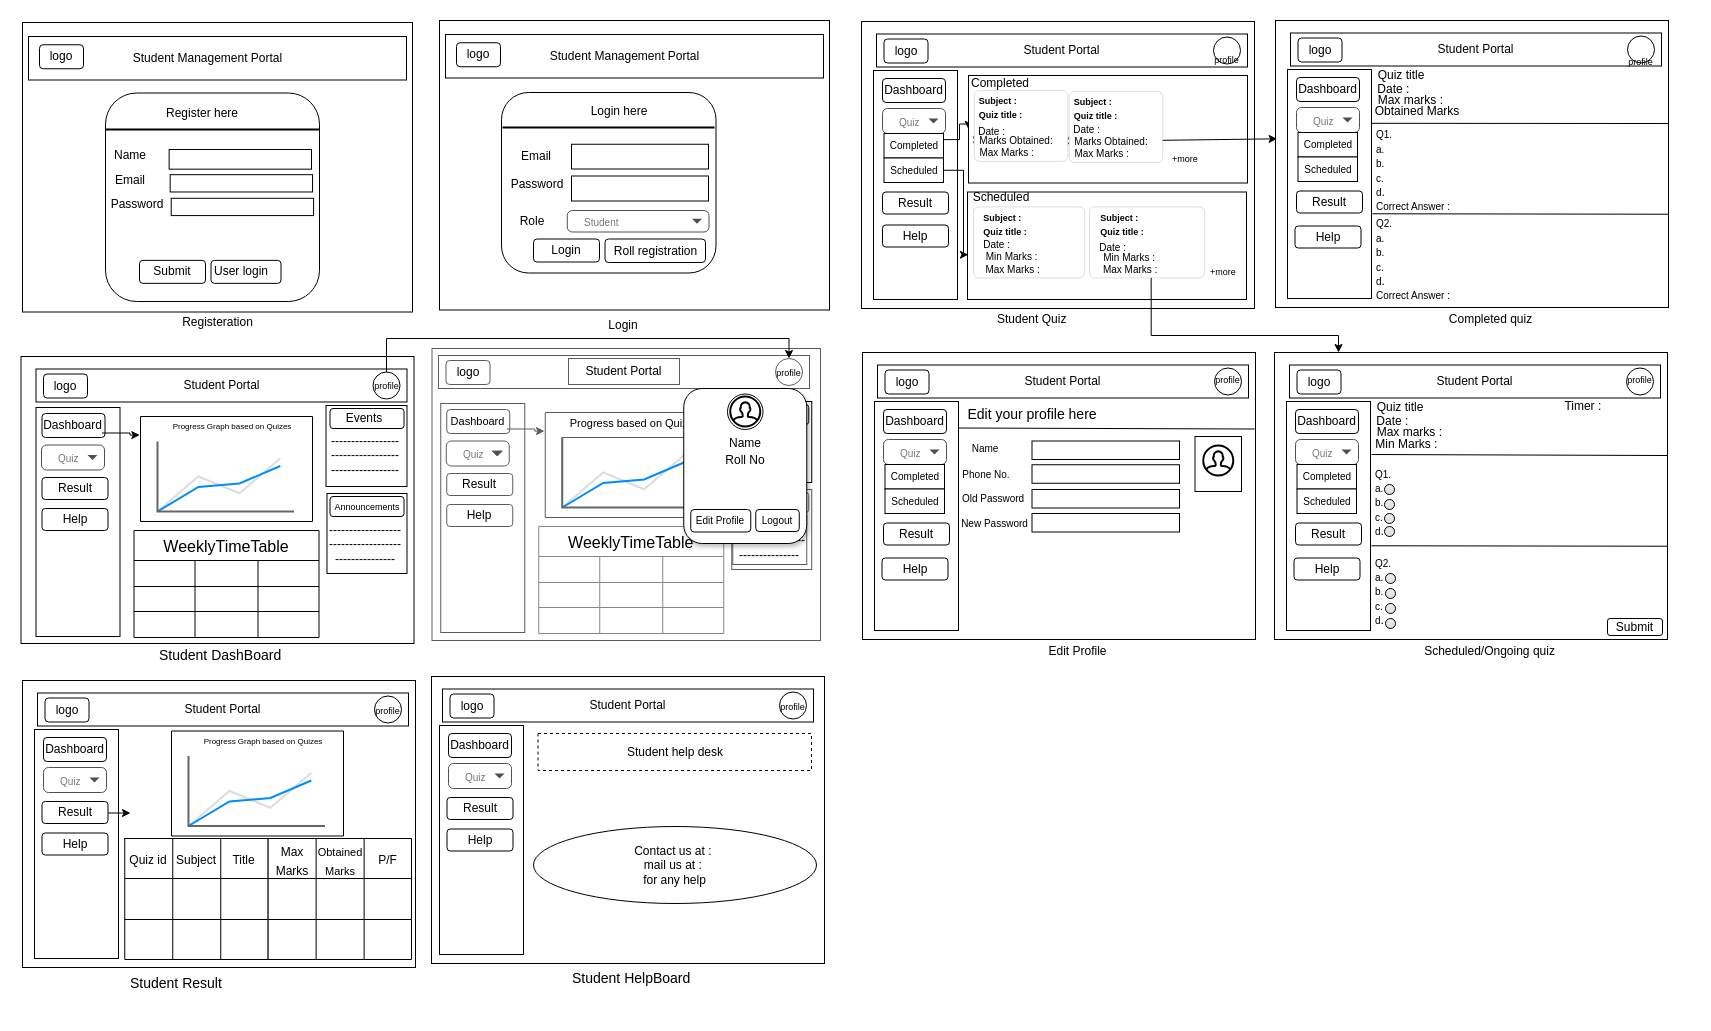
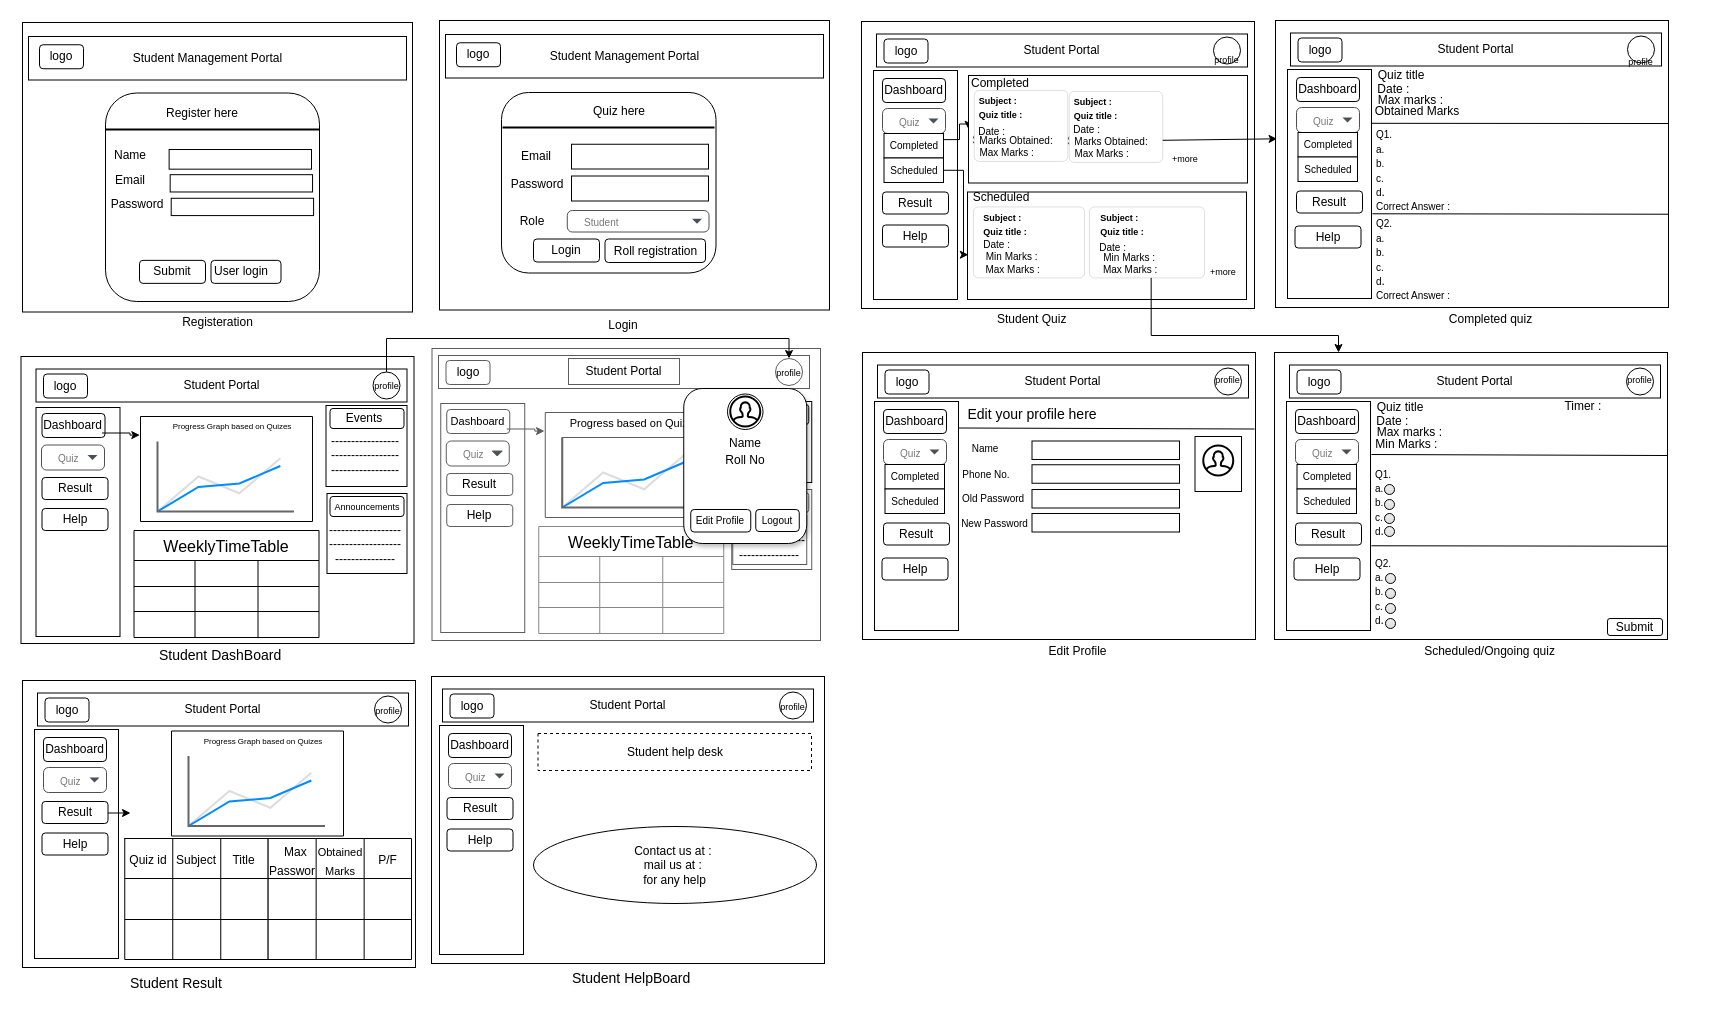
(620, 112) -> (620, 112)
(293, 859) -> (293, 859)
